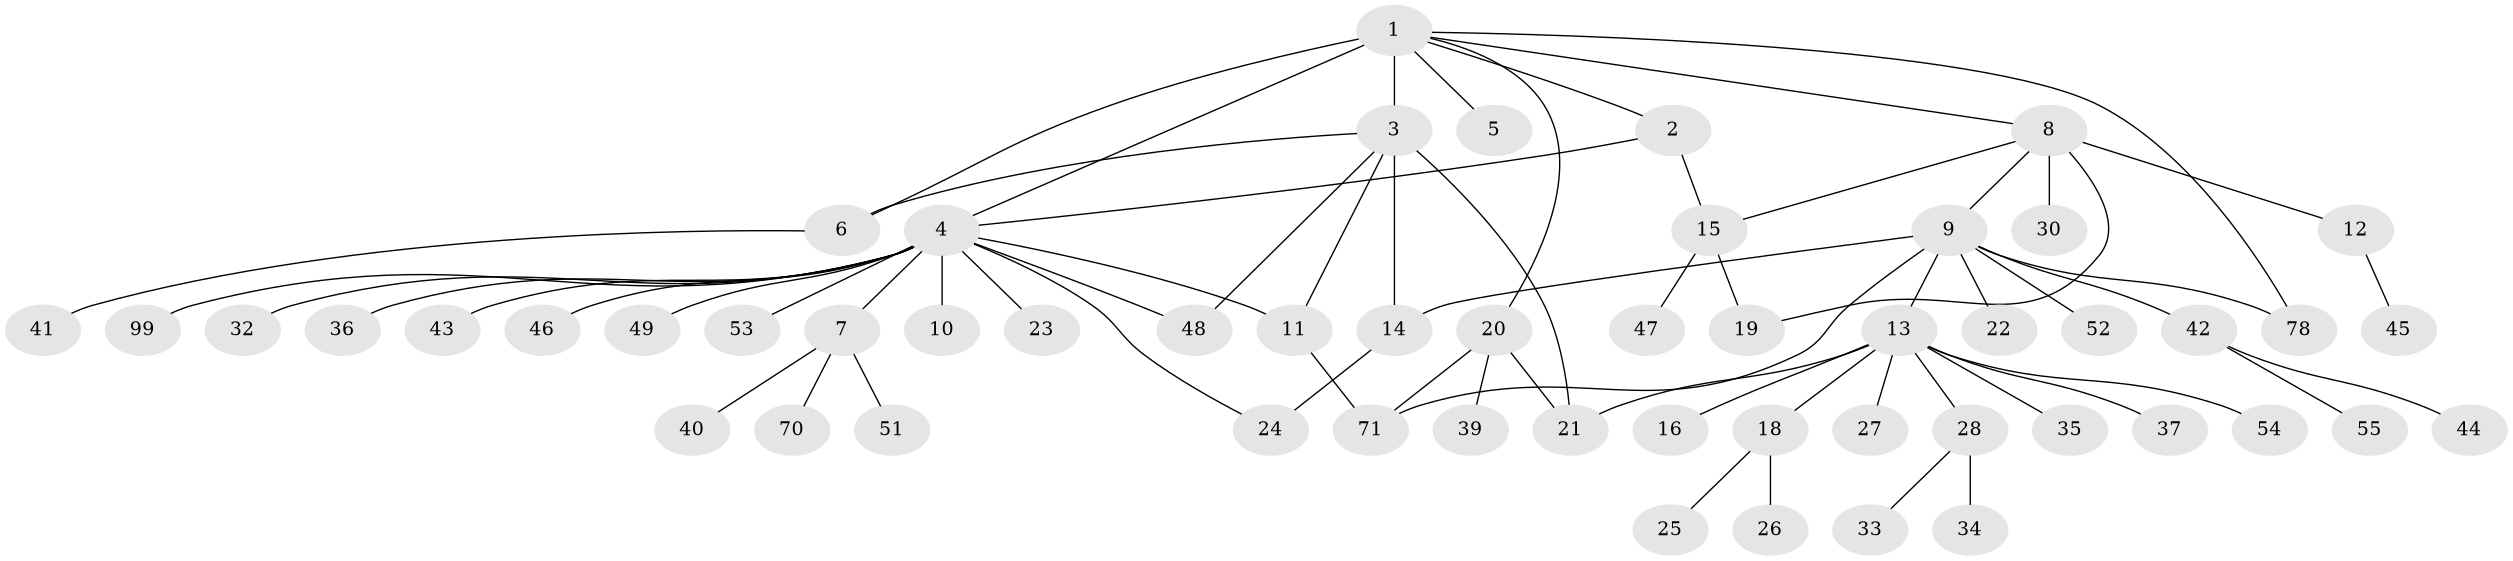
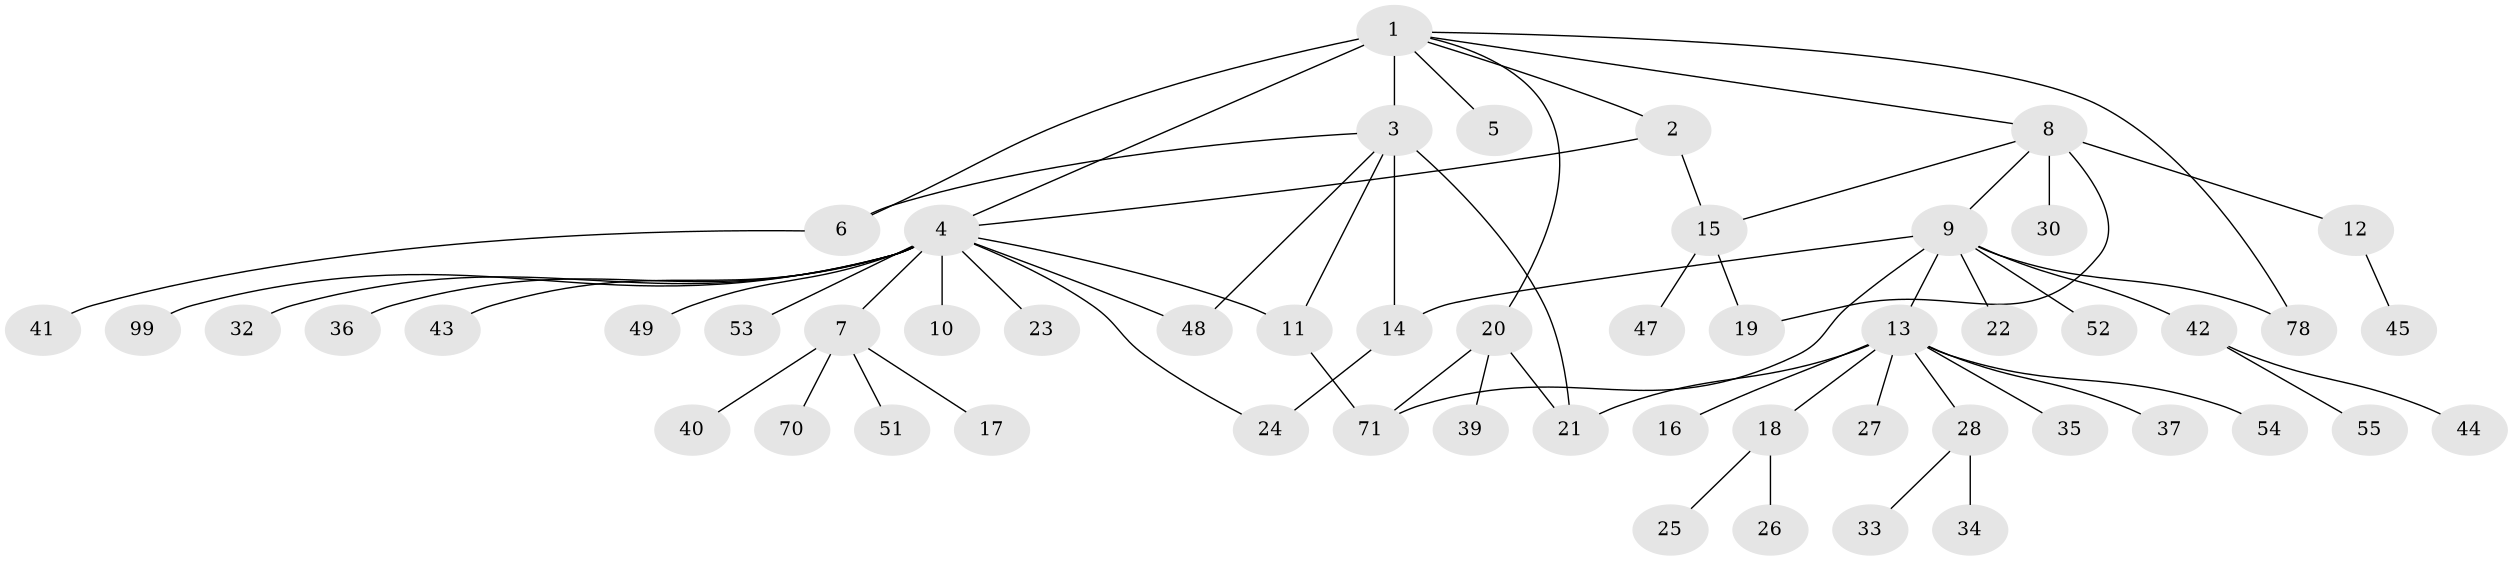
(543, 330) -> none
none -> (992, 430)
